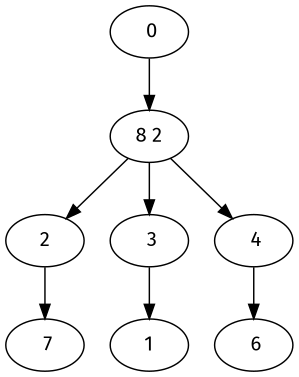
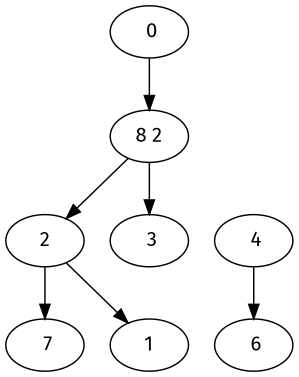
(196, 183) -> none
(149, 286) -> (92, 288)
